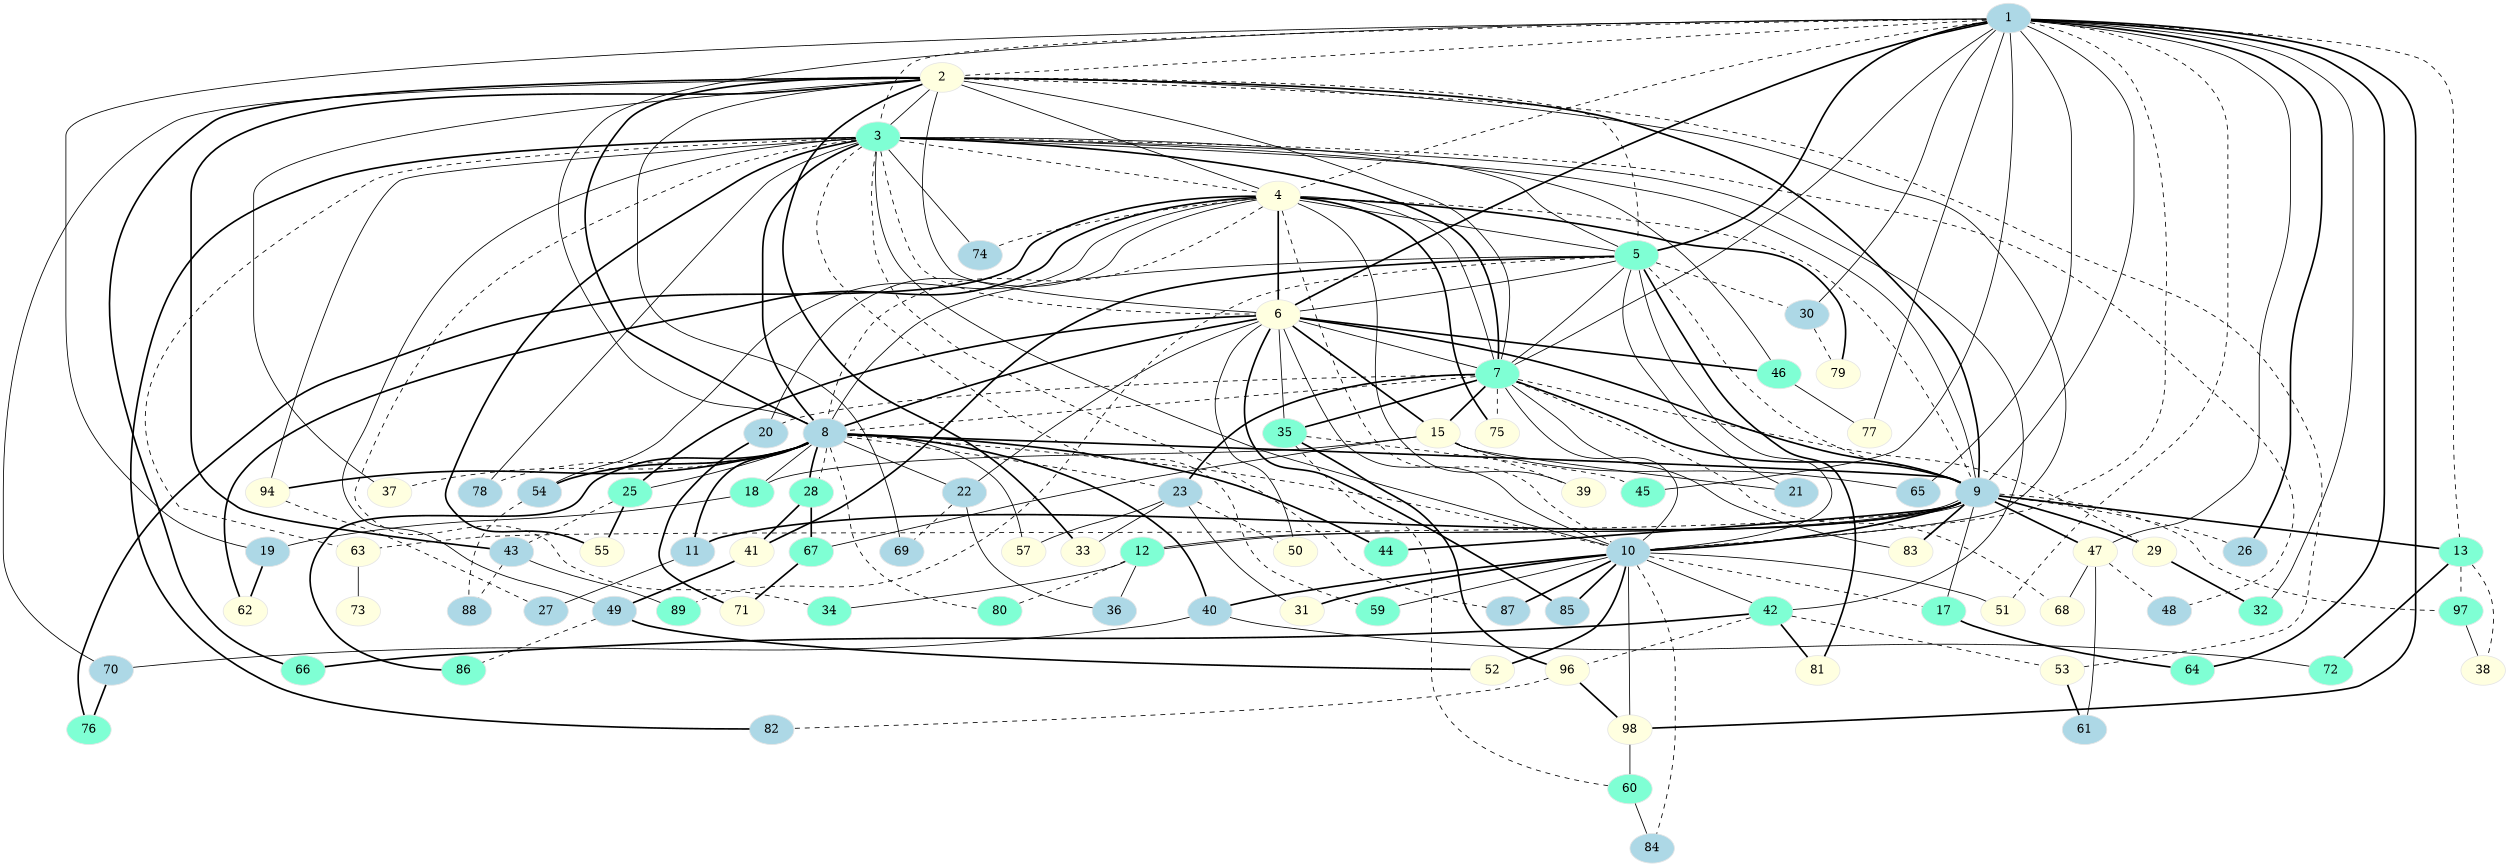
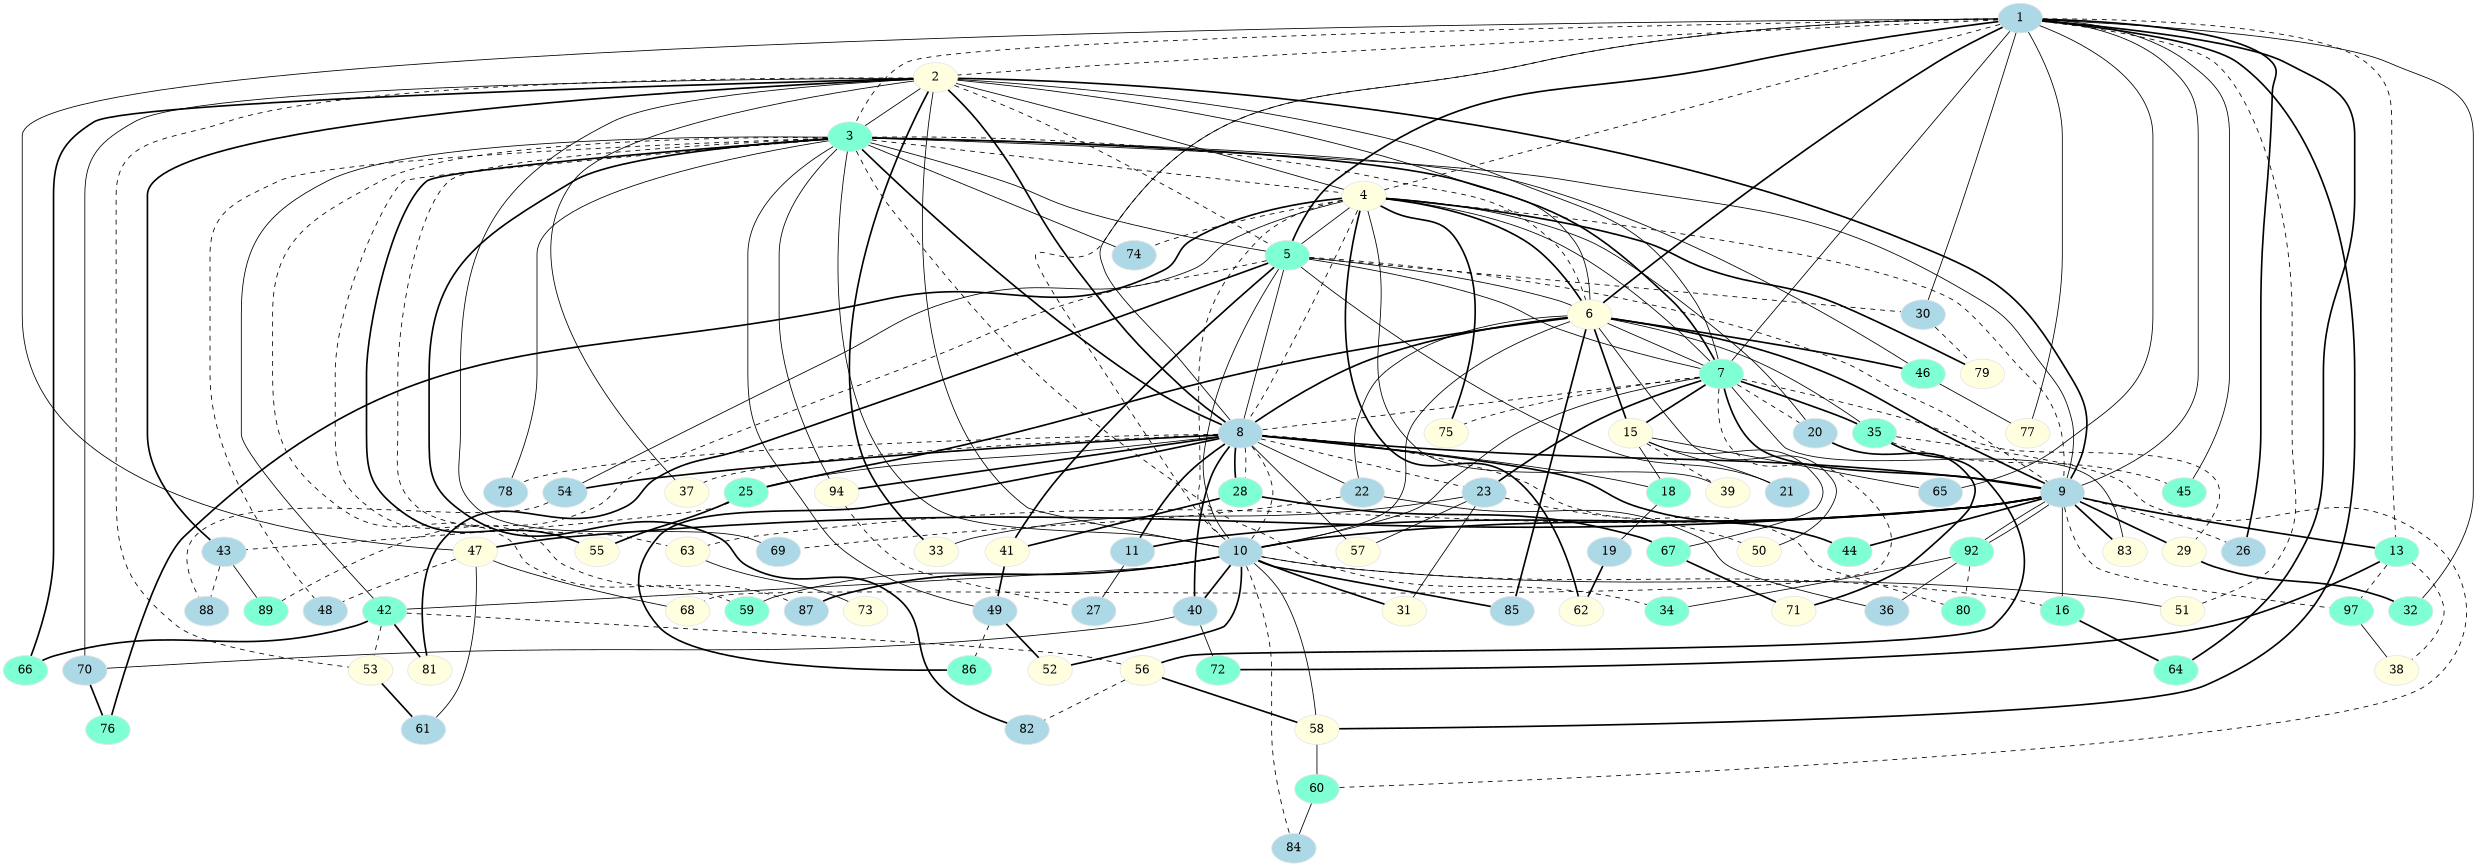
(772, 48) -> none
(1142, 552) -> (1972, 552)
(1944, 611) -> (2062, 611)
(1567, 670) -> (1142, 670)
(1630, 730) -> (1317, 730)
